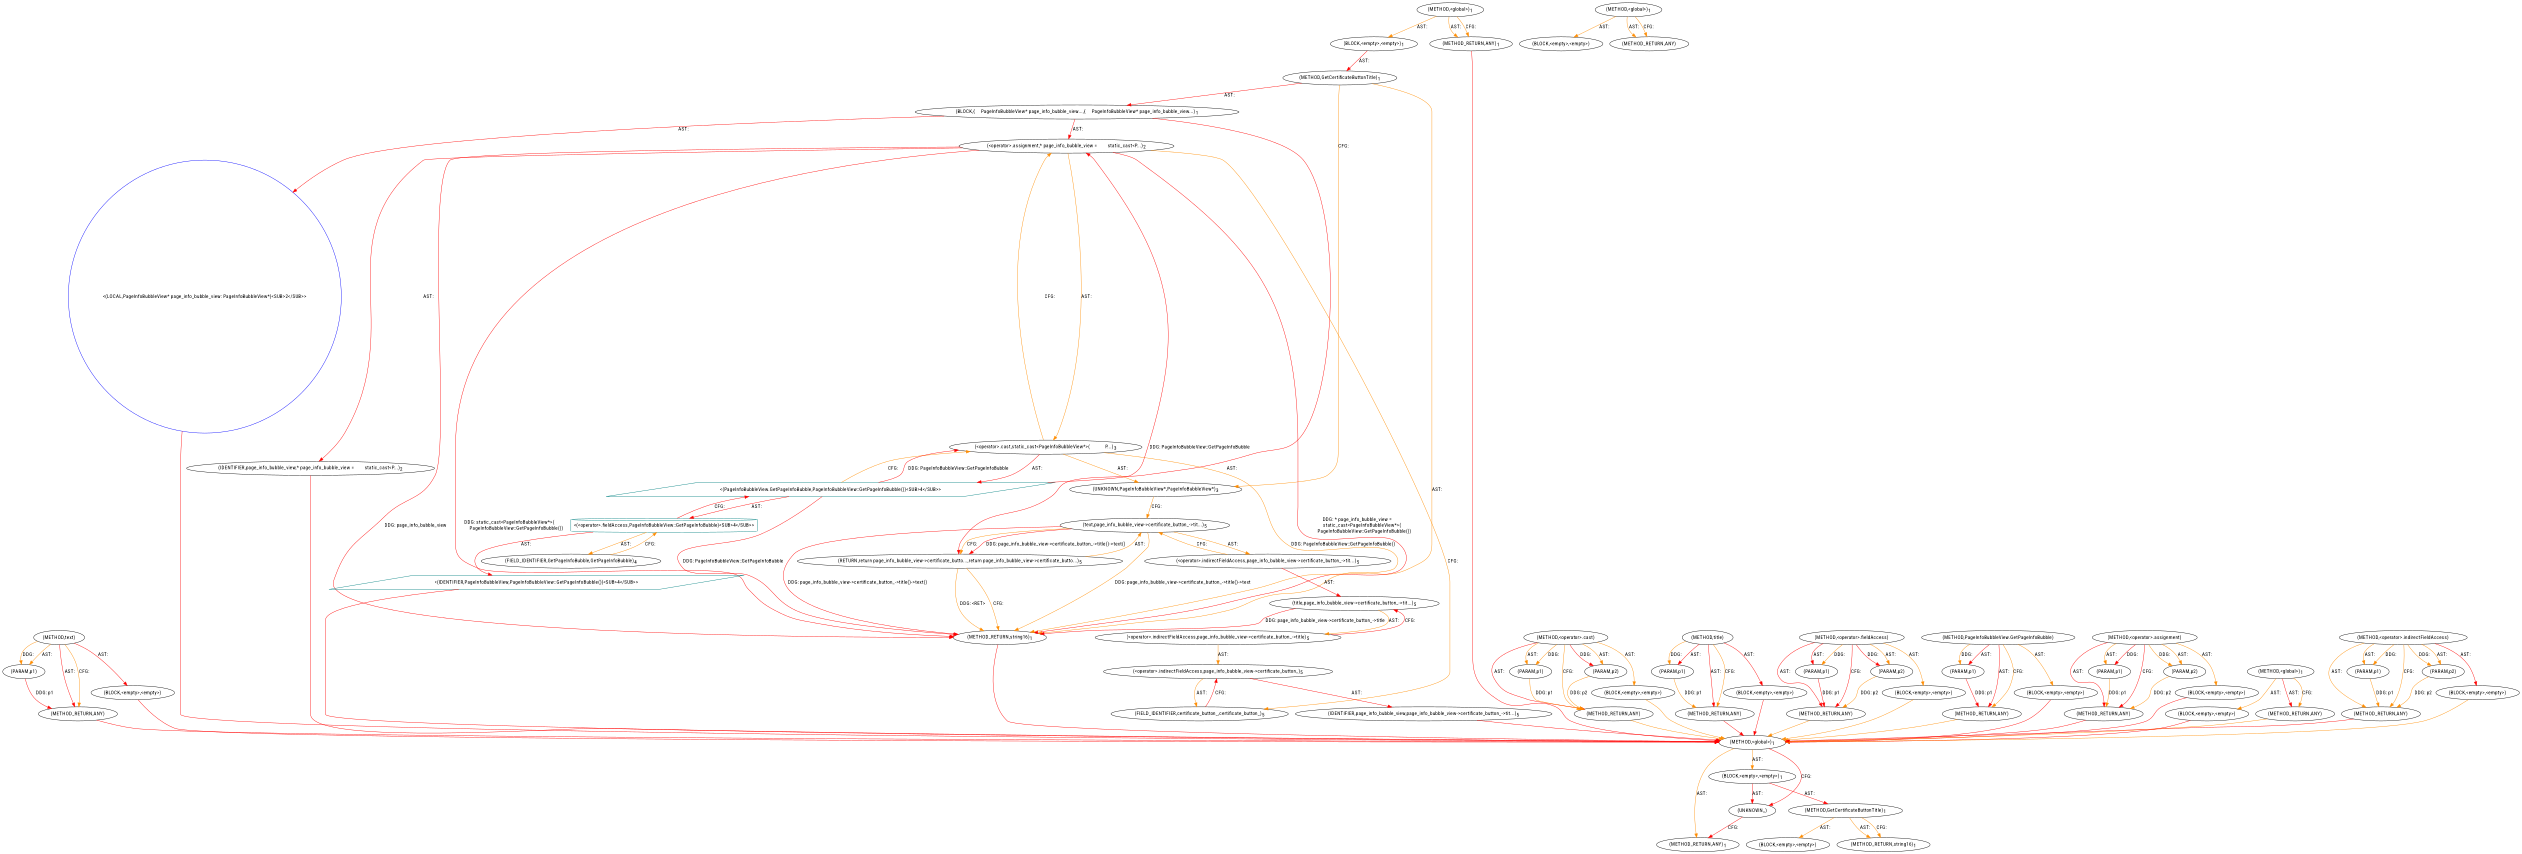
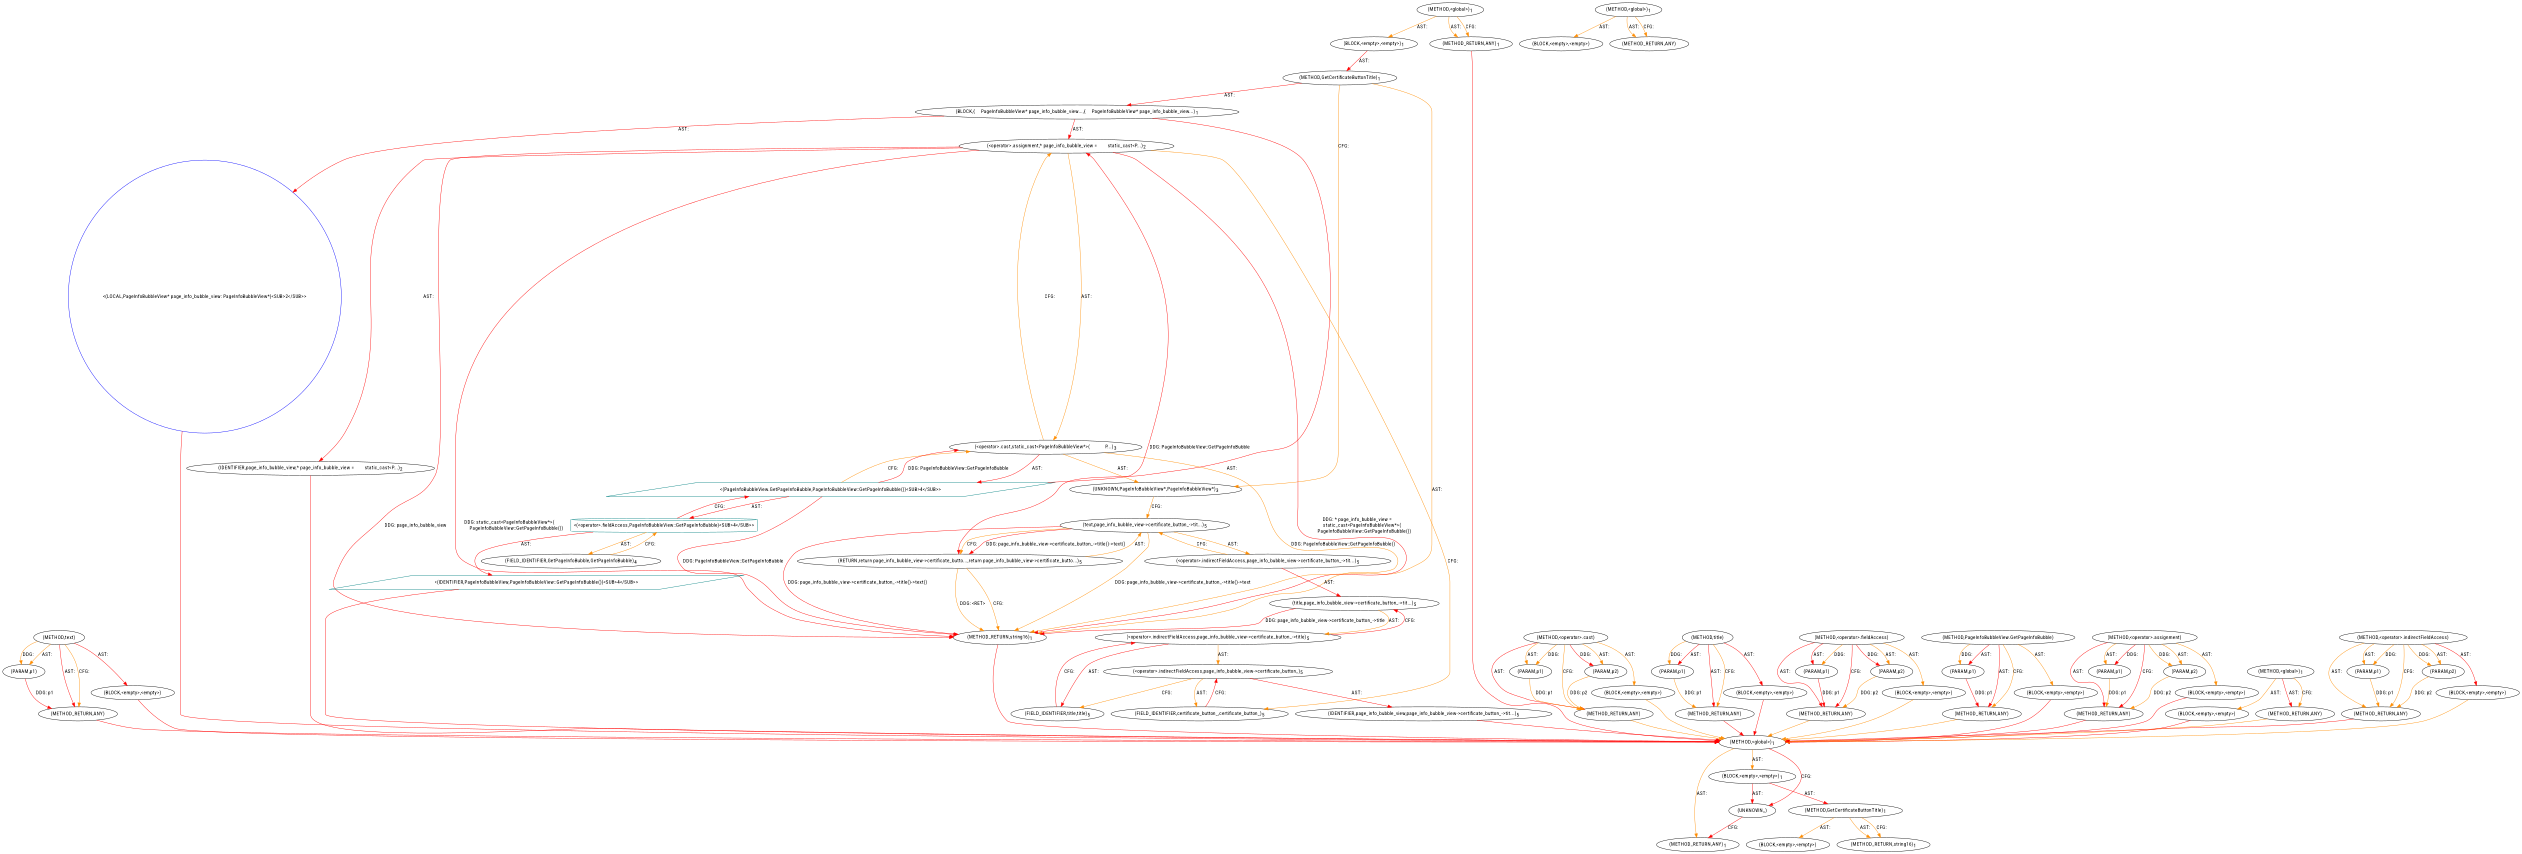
none -> (1057, 714)
